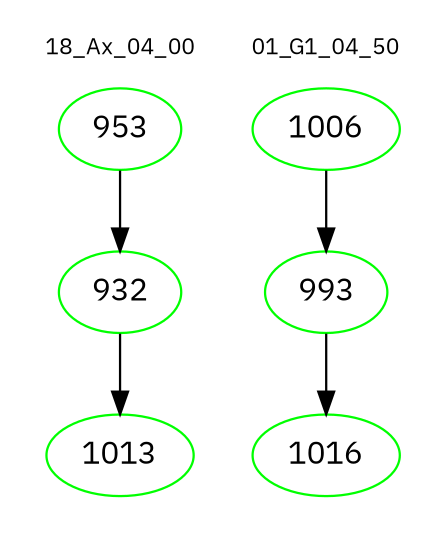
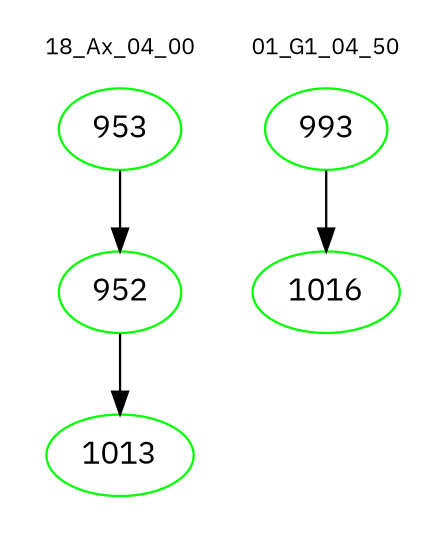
(326, 129) -> none
(120, 292) -> (120, 292)
